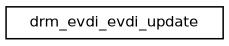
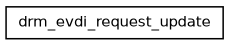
(115, 23) -> (115, 23)
